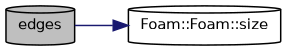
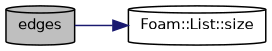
(205, 25) -> (197, 25)
